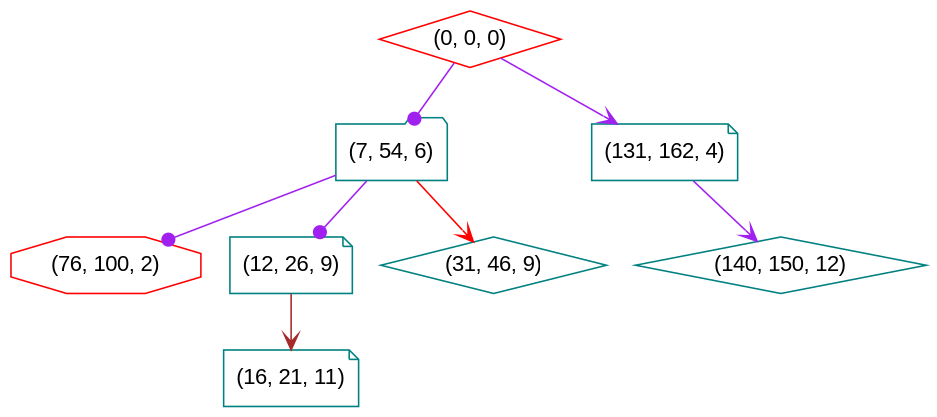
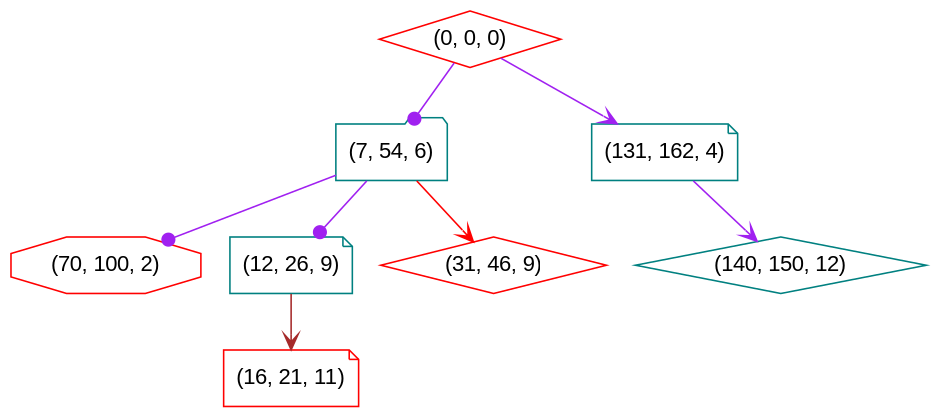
(106, 265) -> (106, 265)
(494, 265) -> (494, 265)
(291, 378) -> (291, 378)
